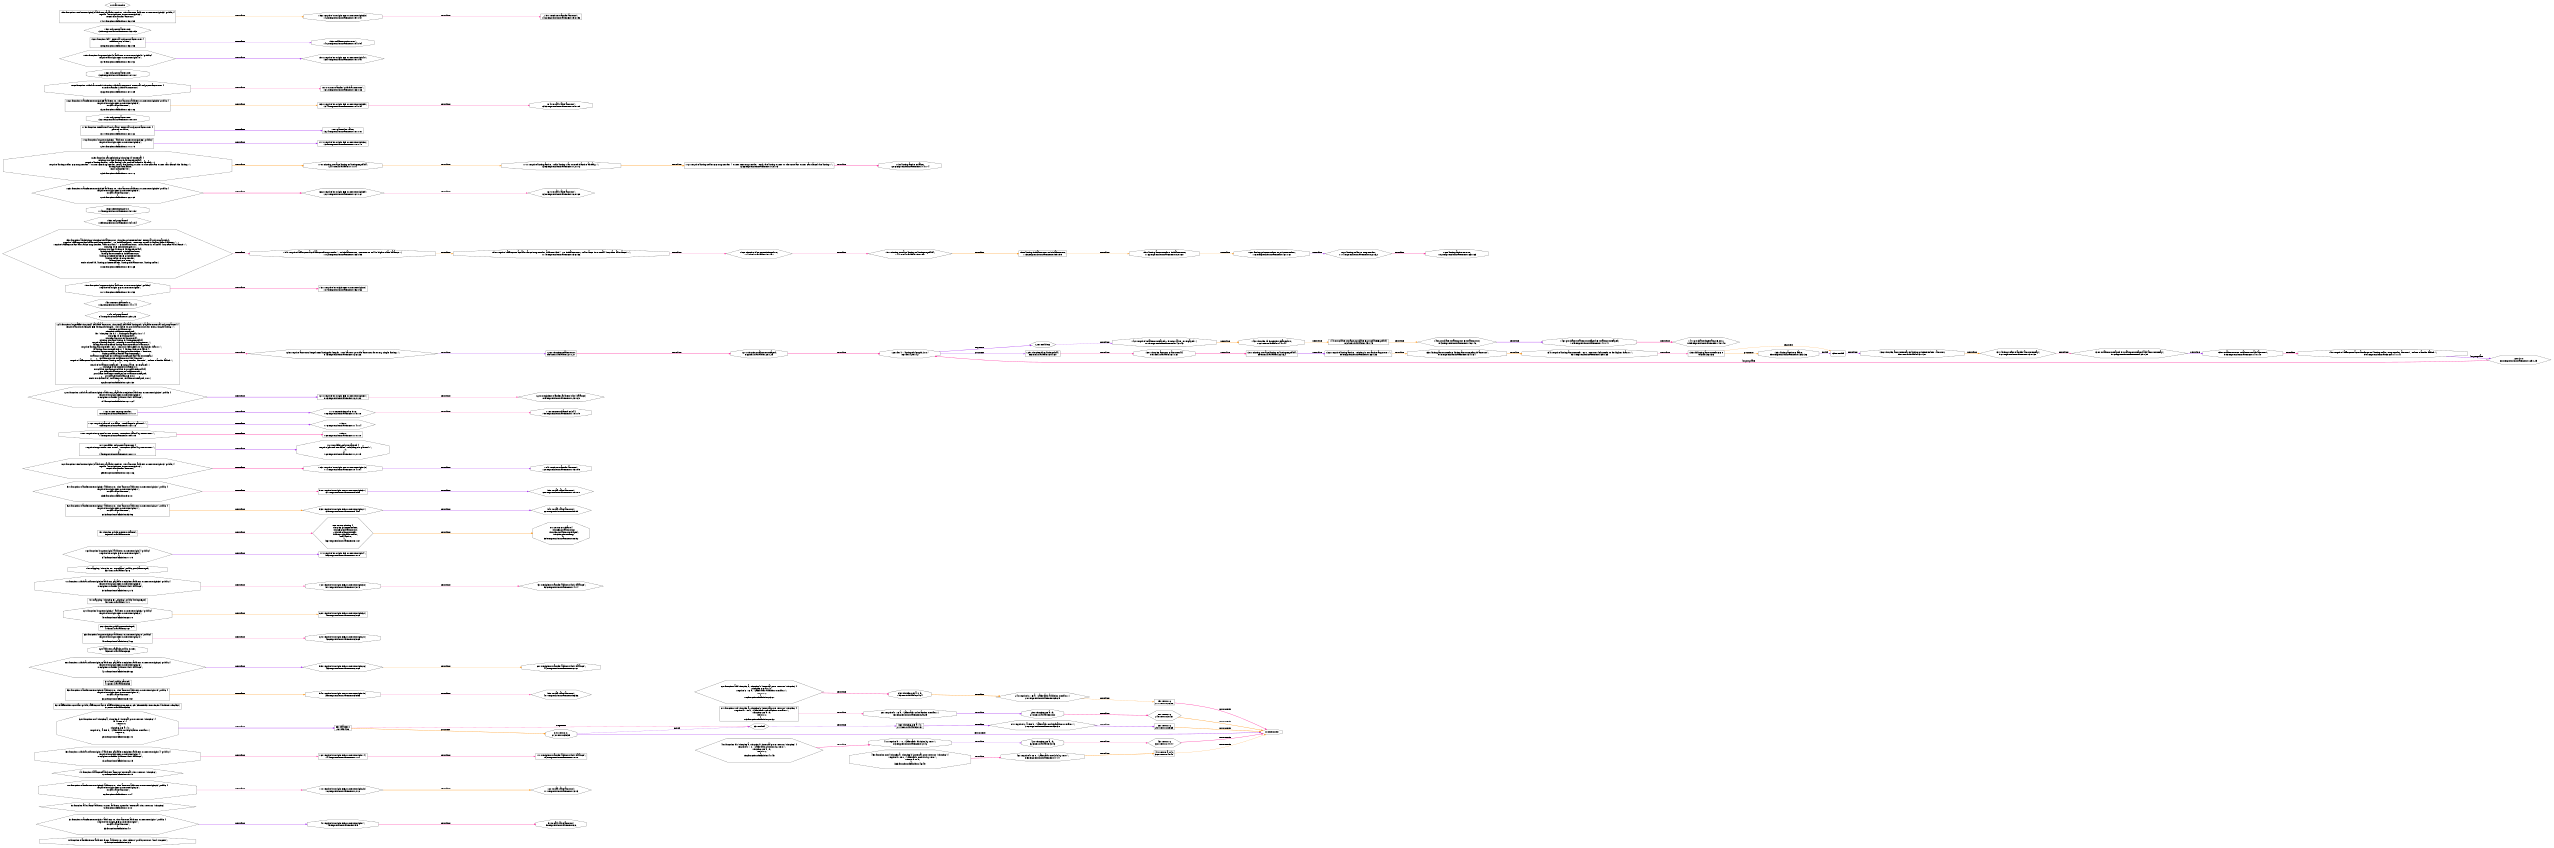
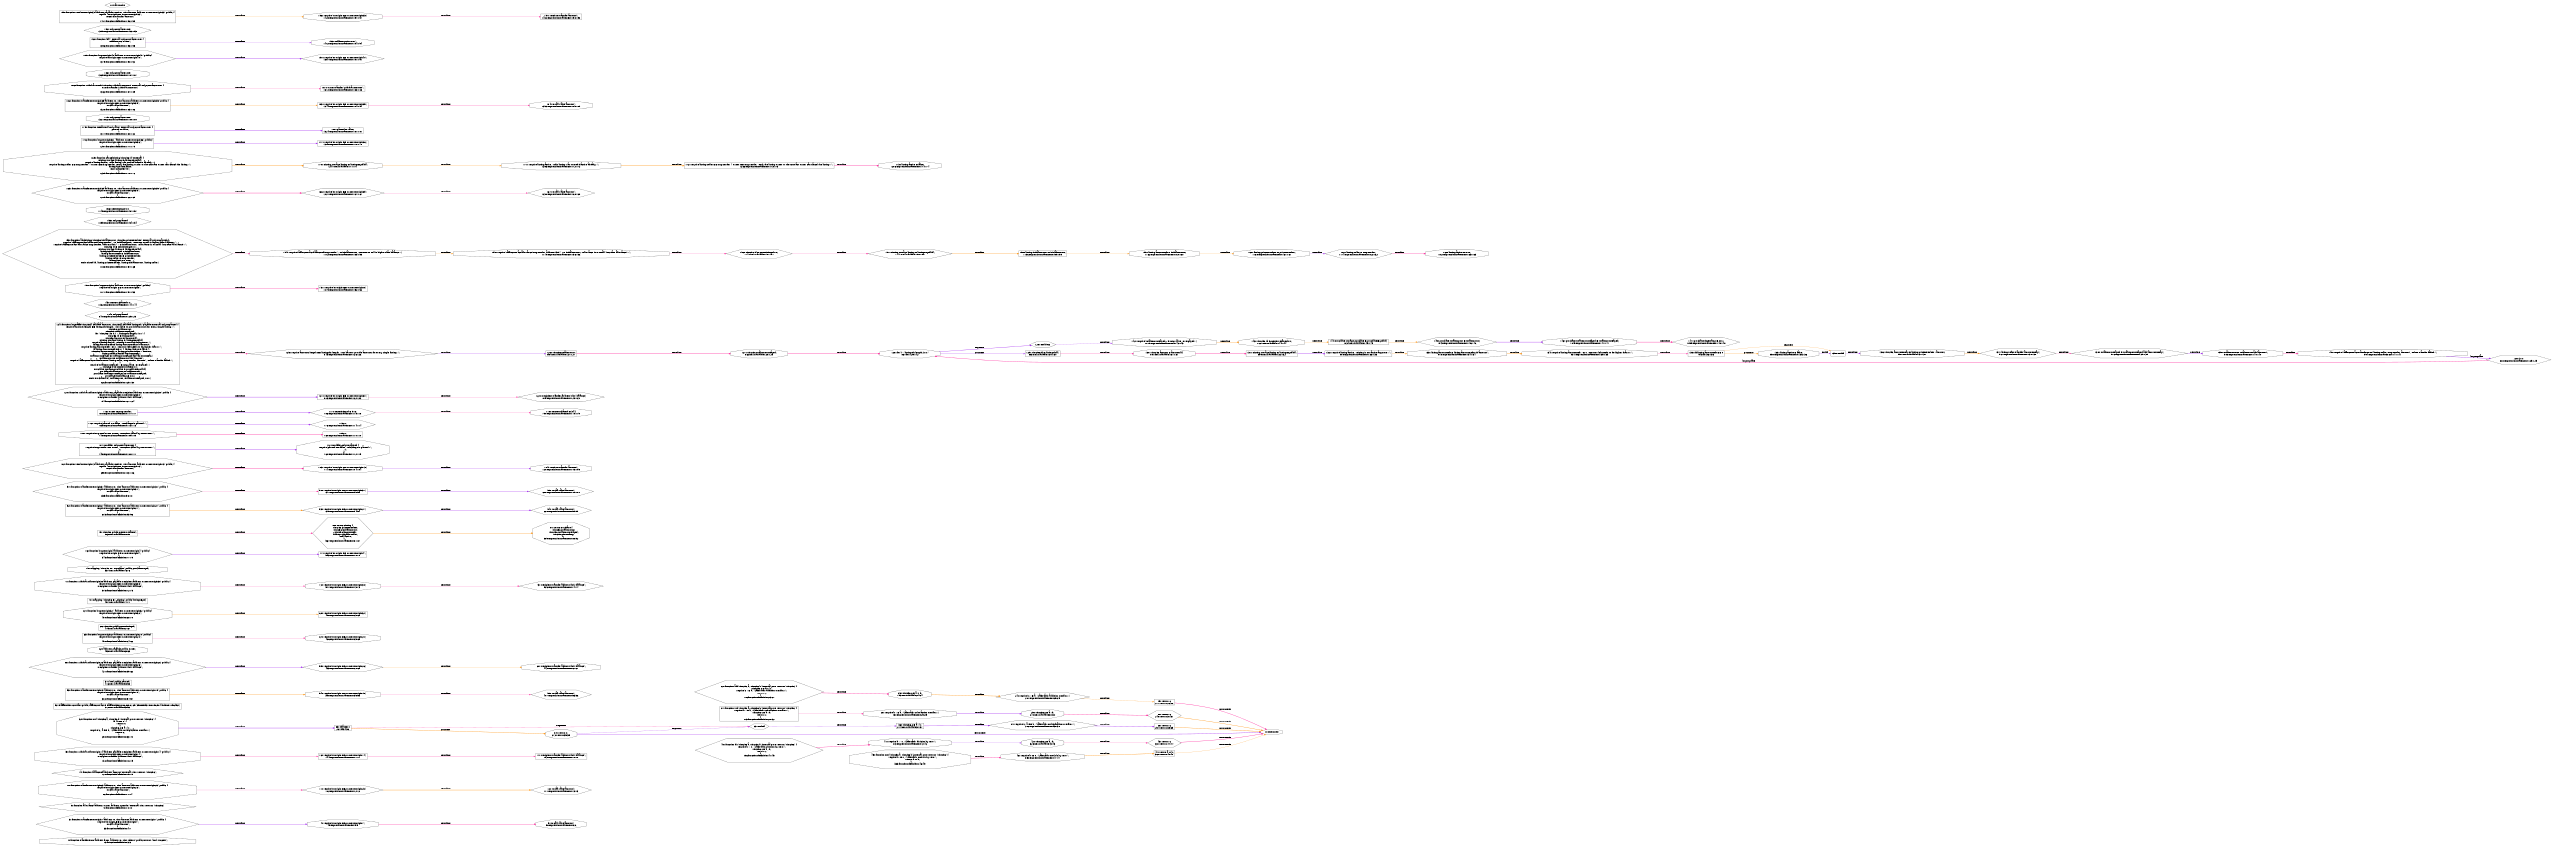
(677, 728) -> (677, 728)
